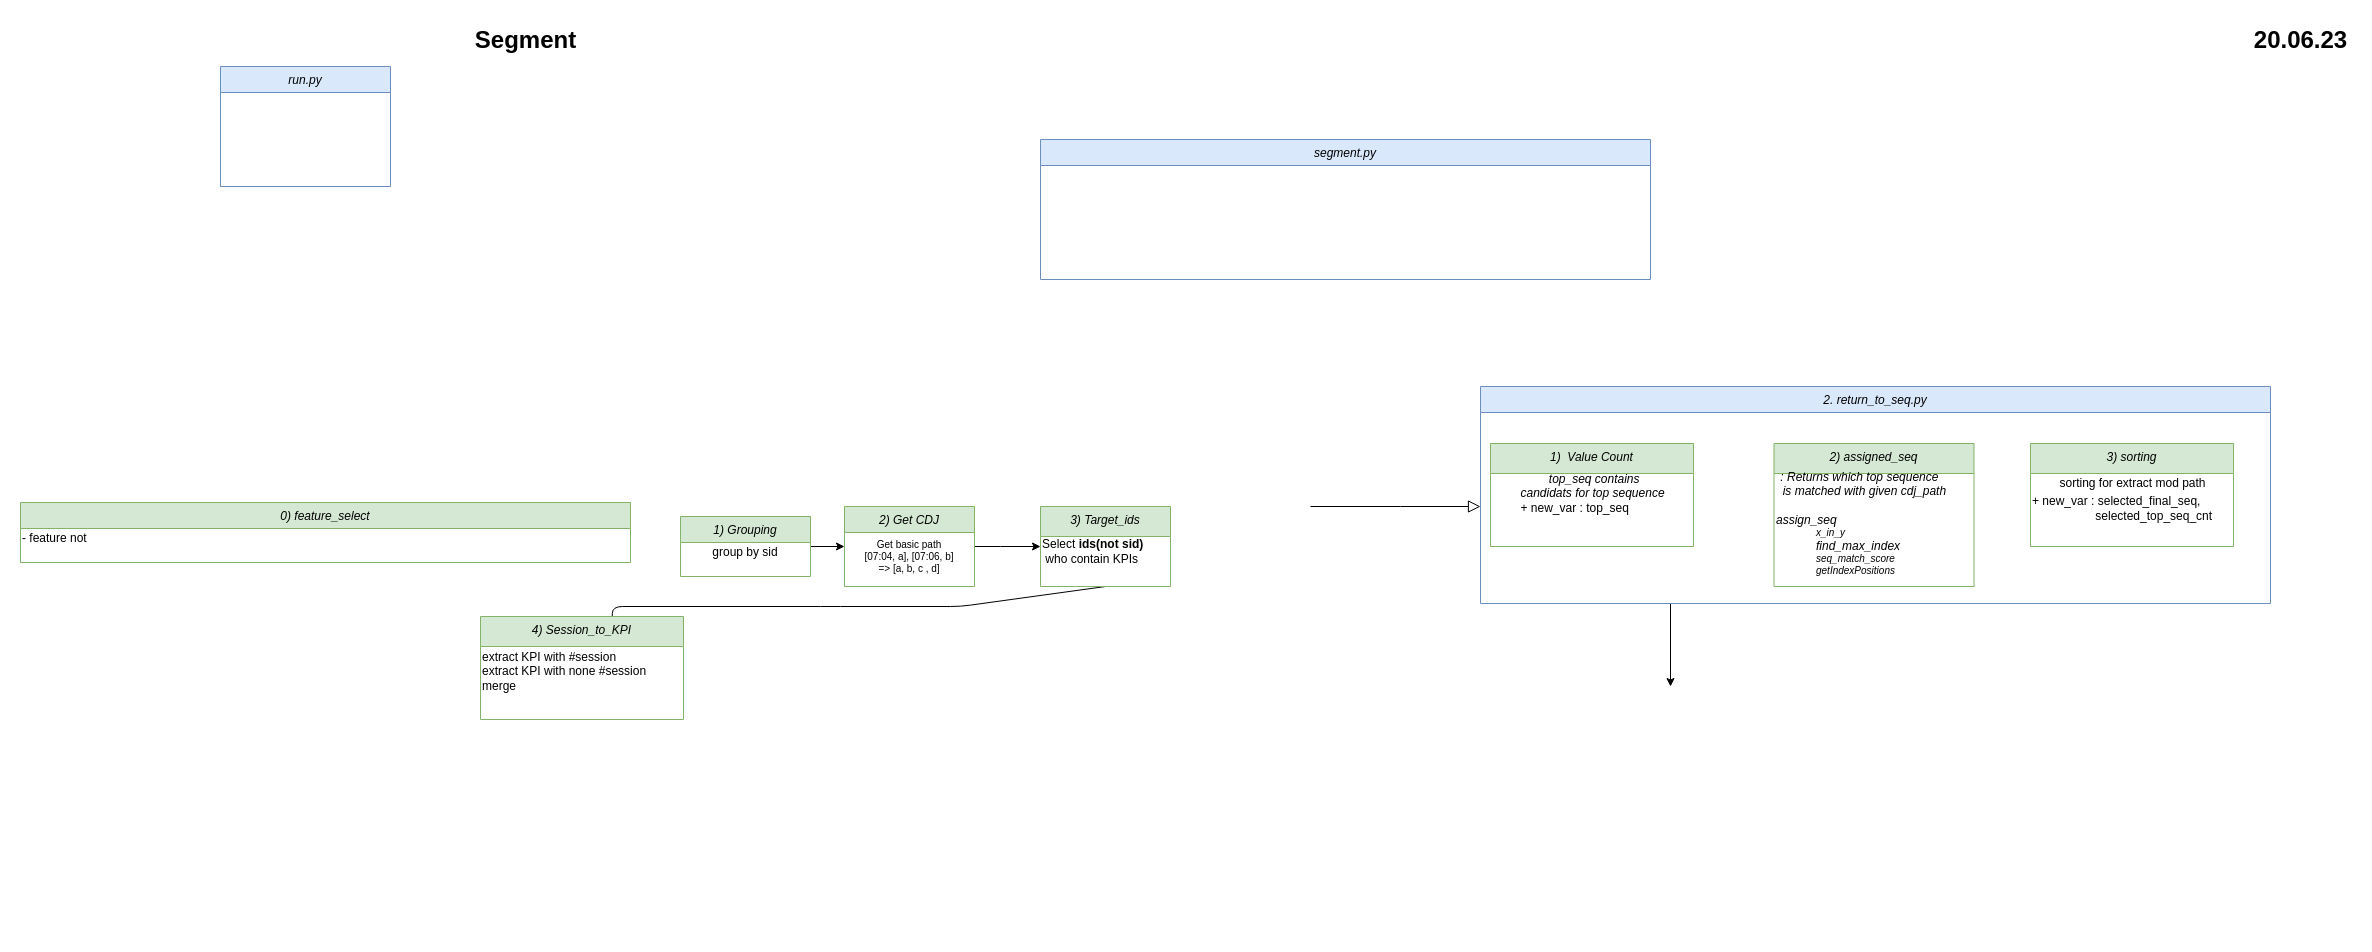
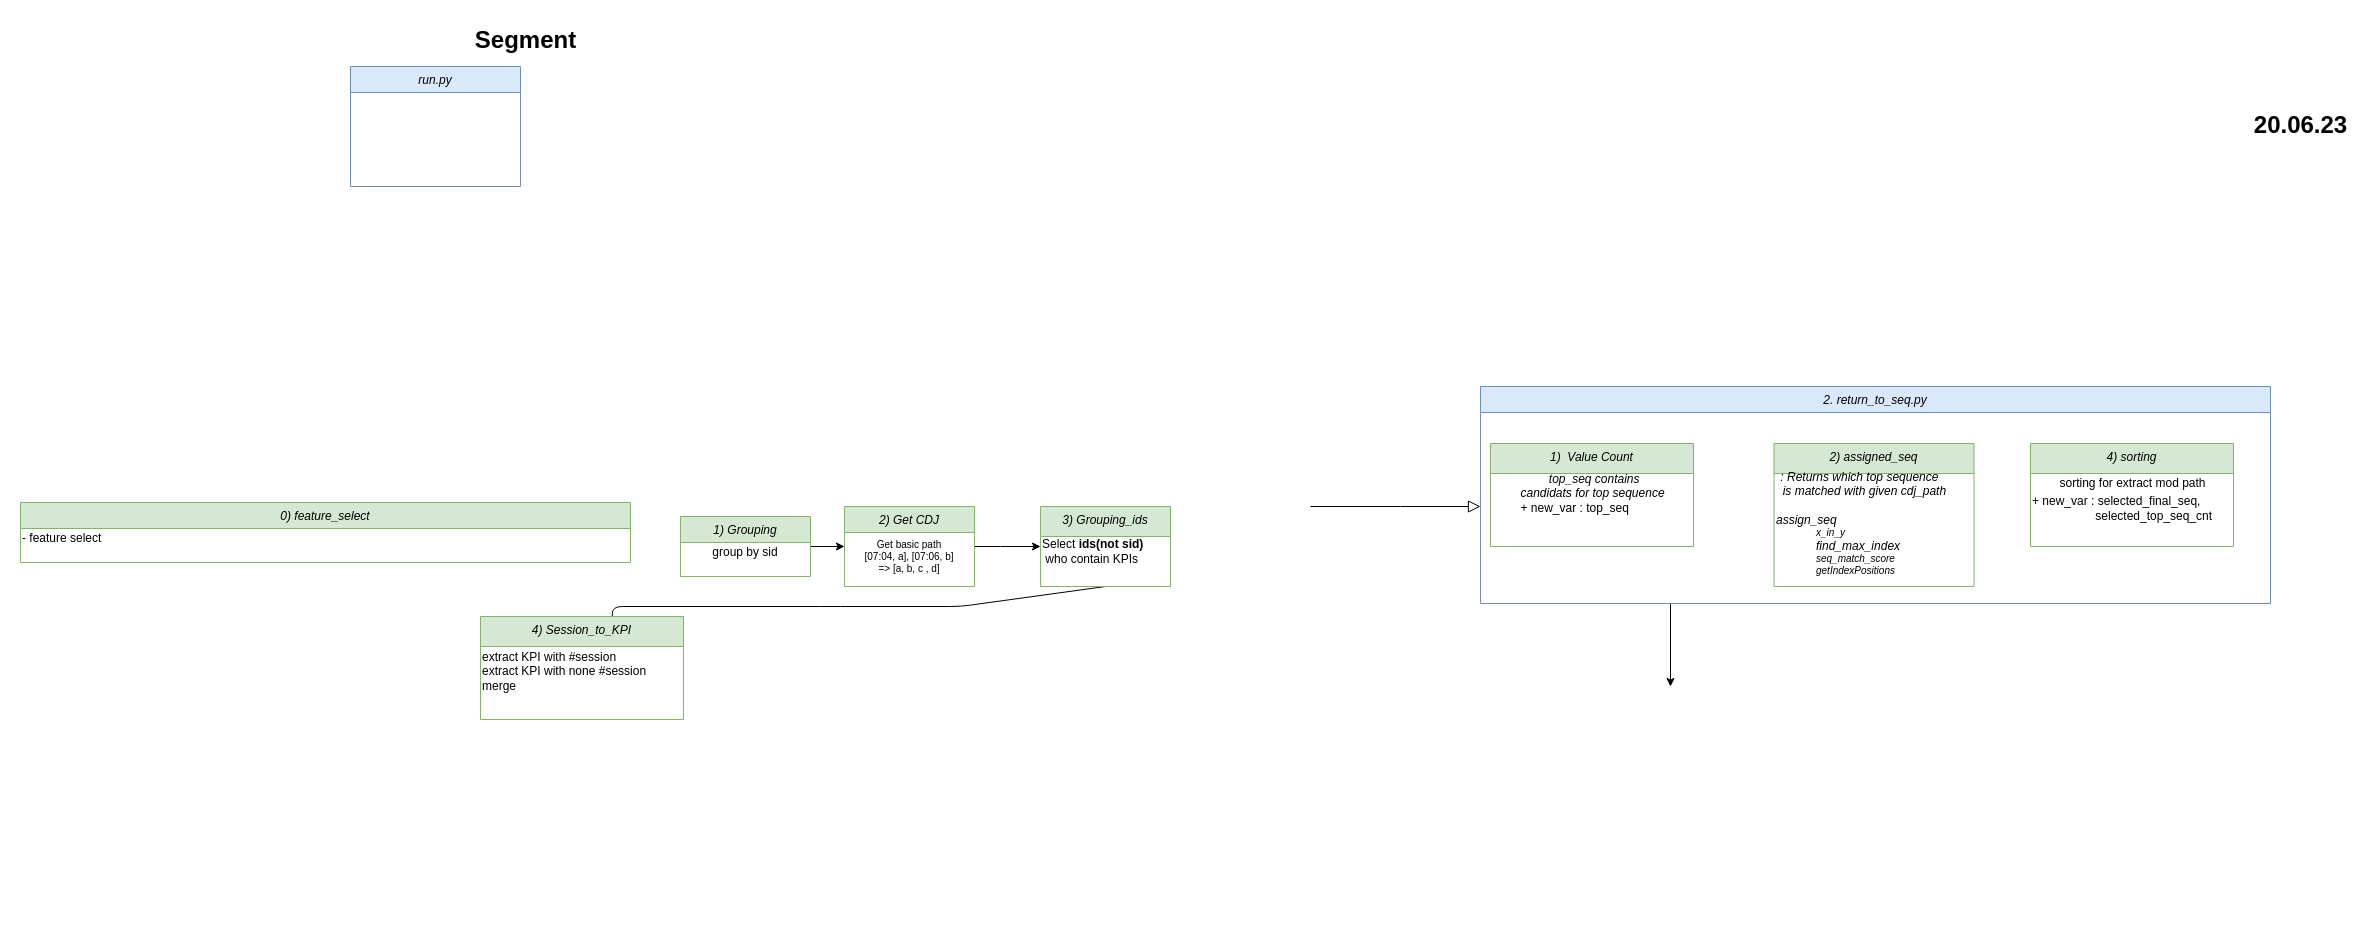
(2301, 41) -> (2301, 126)
(306, 127) -> (436, 127)
(1346, 210) -> none
(2132, 457) -> (2132, 457)
(1105, 520) -> (1105, 520)
(63, 539) -> (72, 539)
